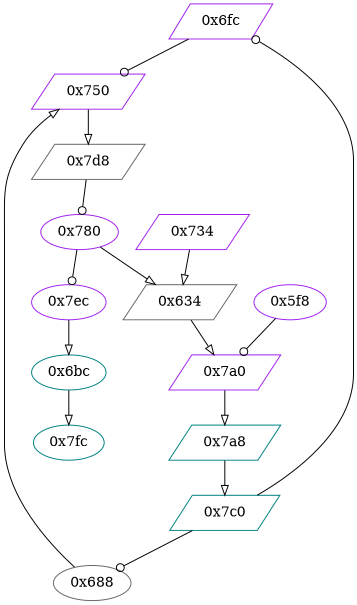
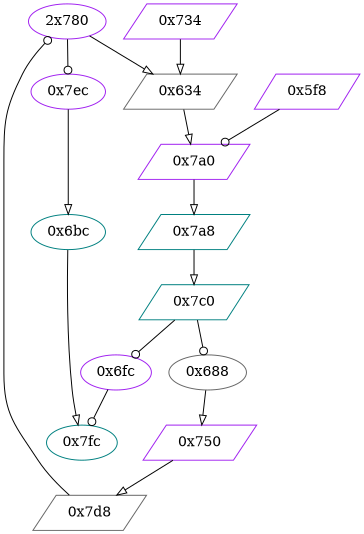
(221, 21) -> (116, 372)
(158, 55) -> (101, 404)
(80, 232) -> (67, 21)
(290, 302) -> (307, 92)
